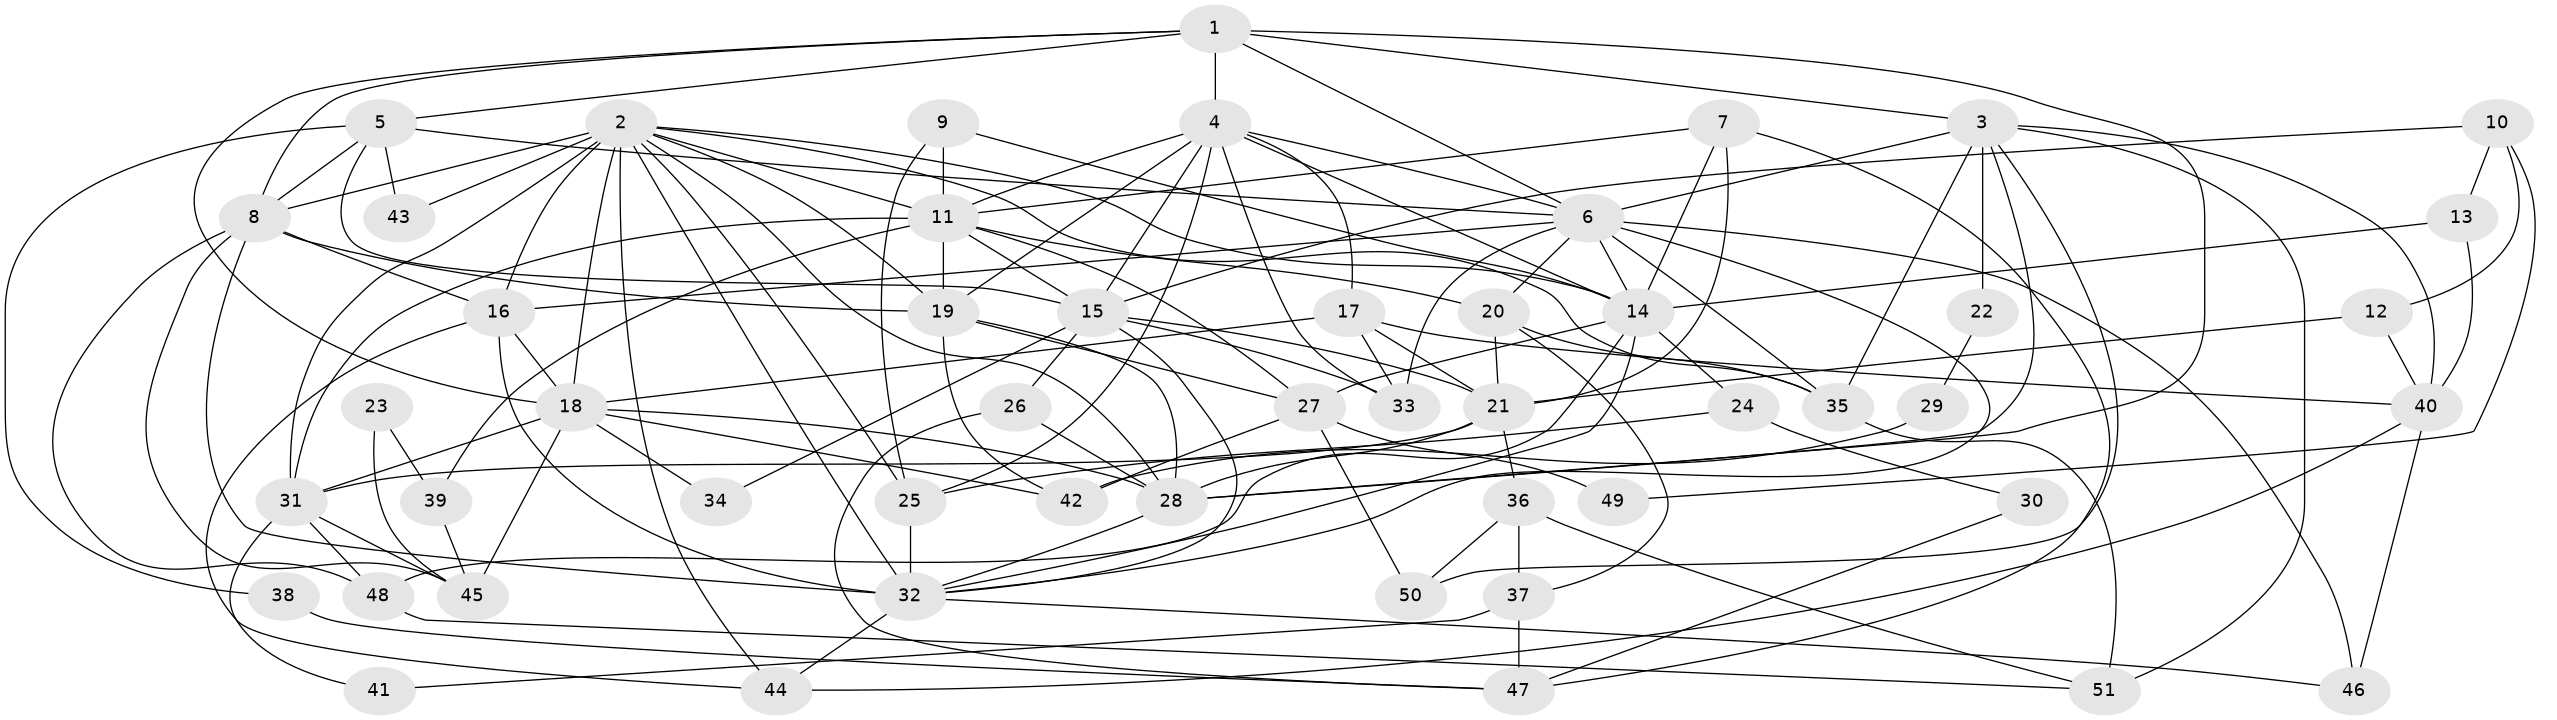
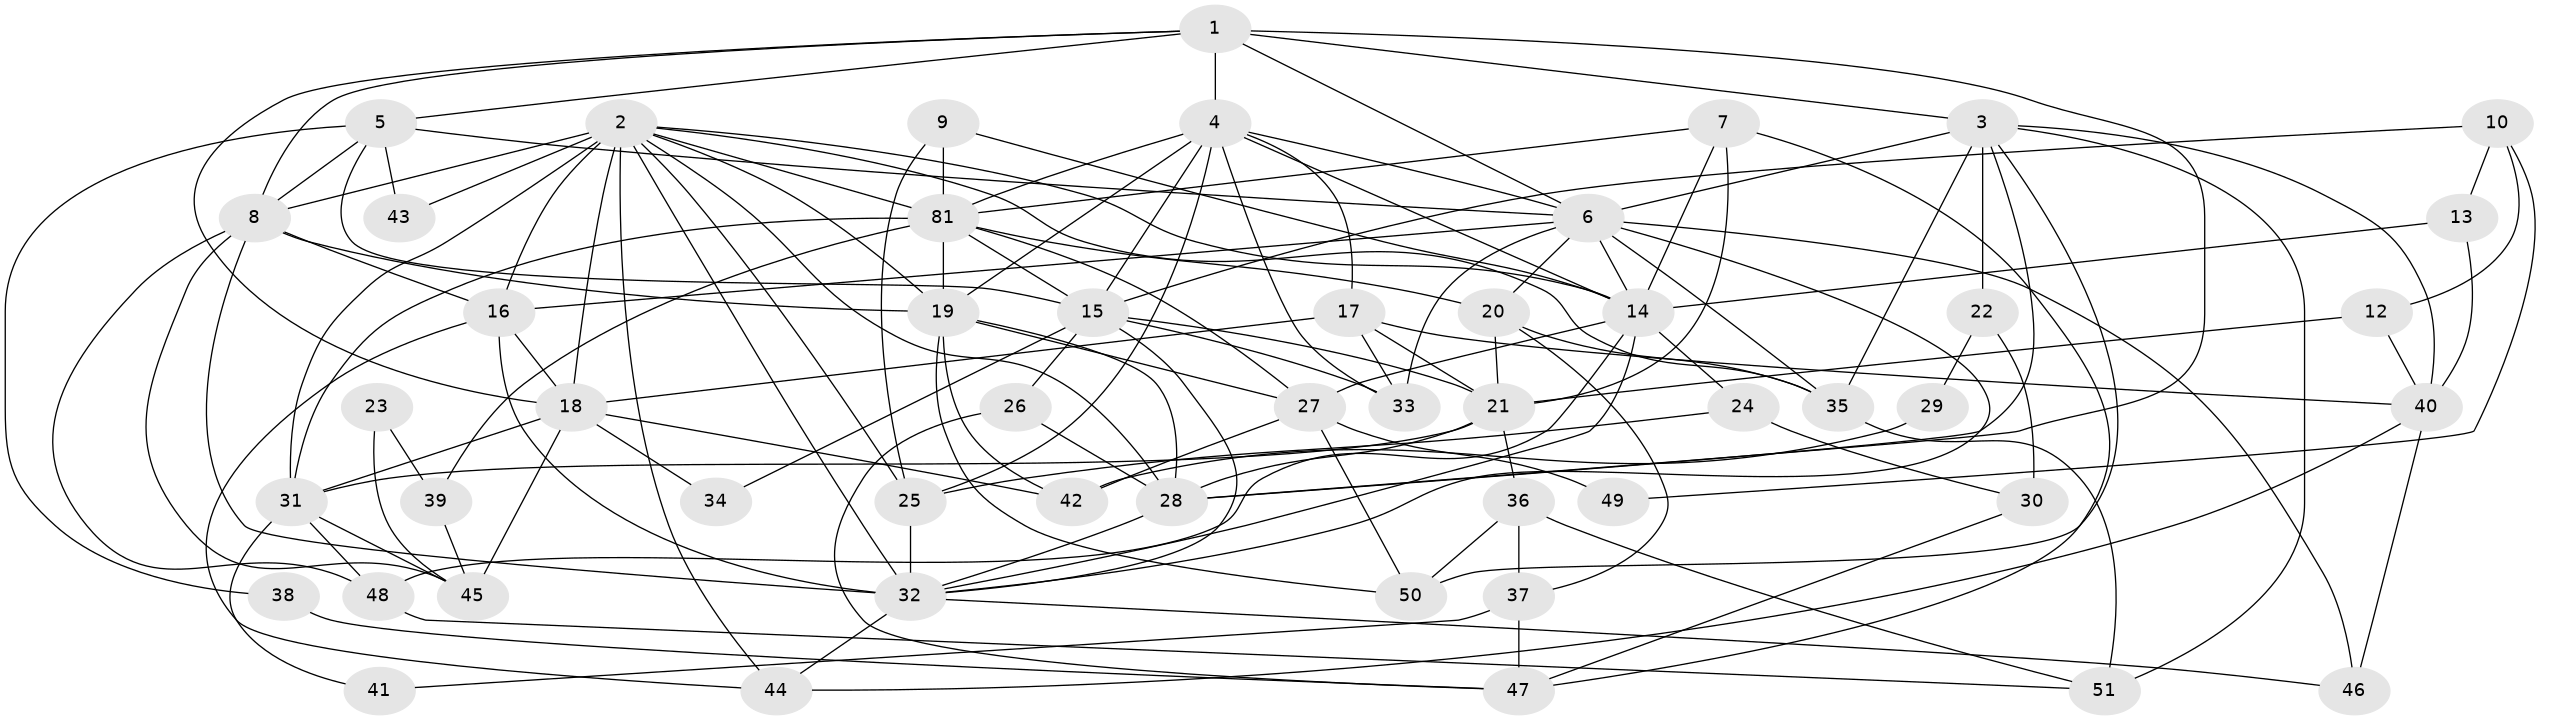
(943, 218) -> (943, 218)
none -> (2028, 403)
(878, 433) -> none
none -> (1047, 535)
